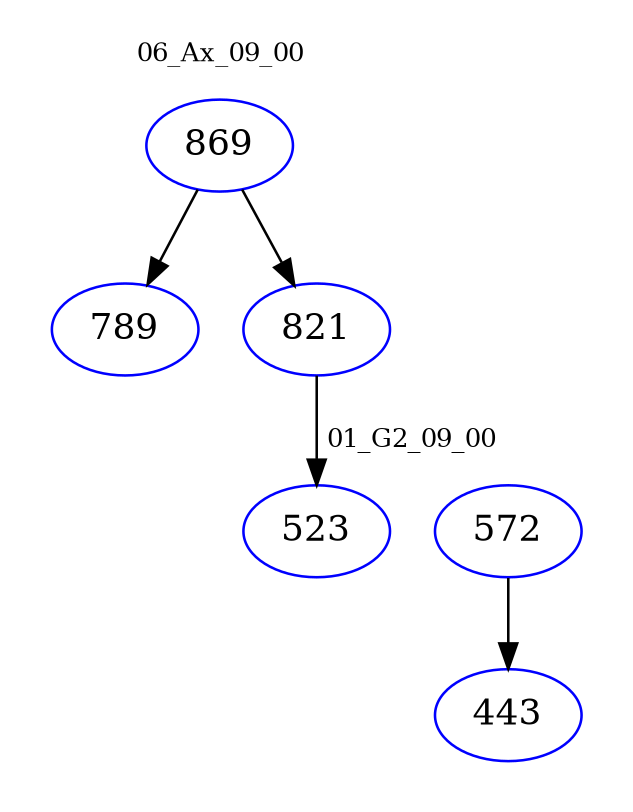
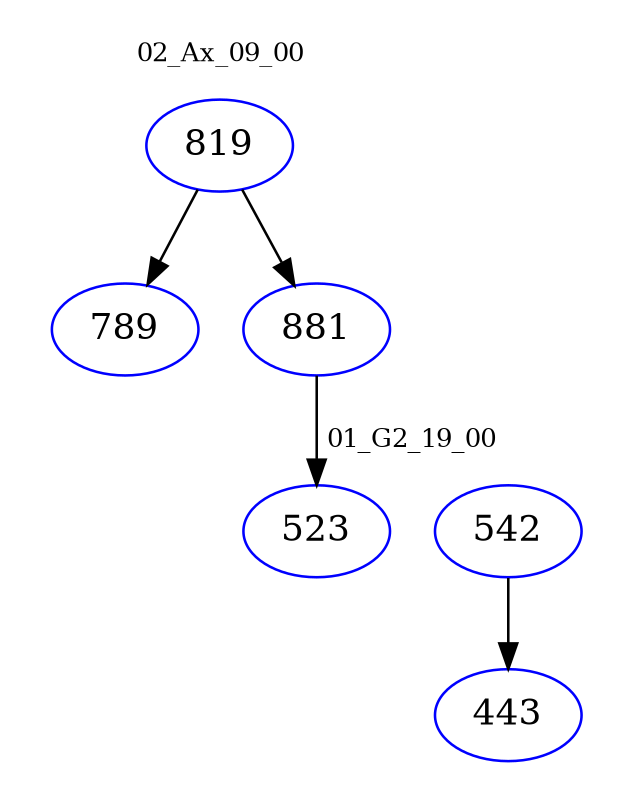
(221, 55) -> (221, 55)
(220, 146) -> (220, 146)
(317, 329) -> (317, 329)
(412, 441) -> (412, 441)
(508, 531) -> (508, 531)
